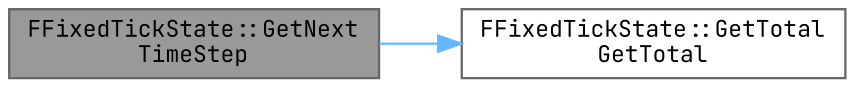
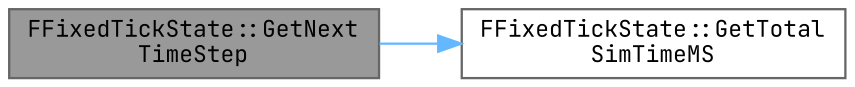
(654, 44) -> (654, 44)
